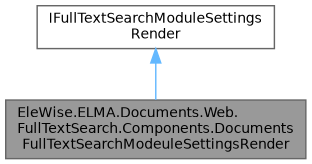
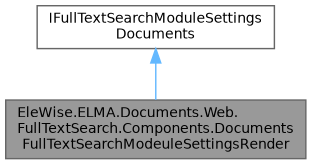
(156, 27) -> (156, 27)
